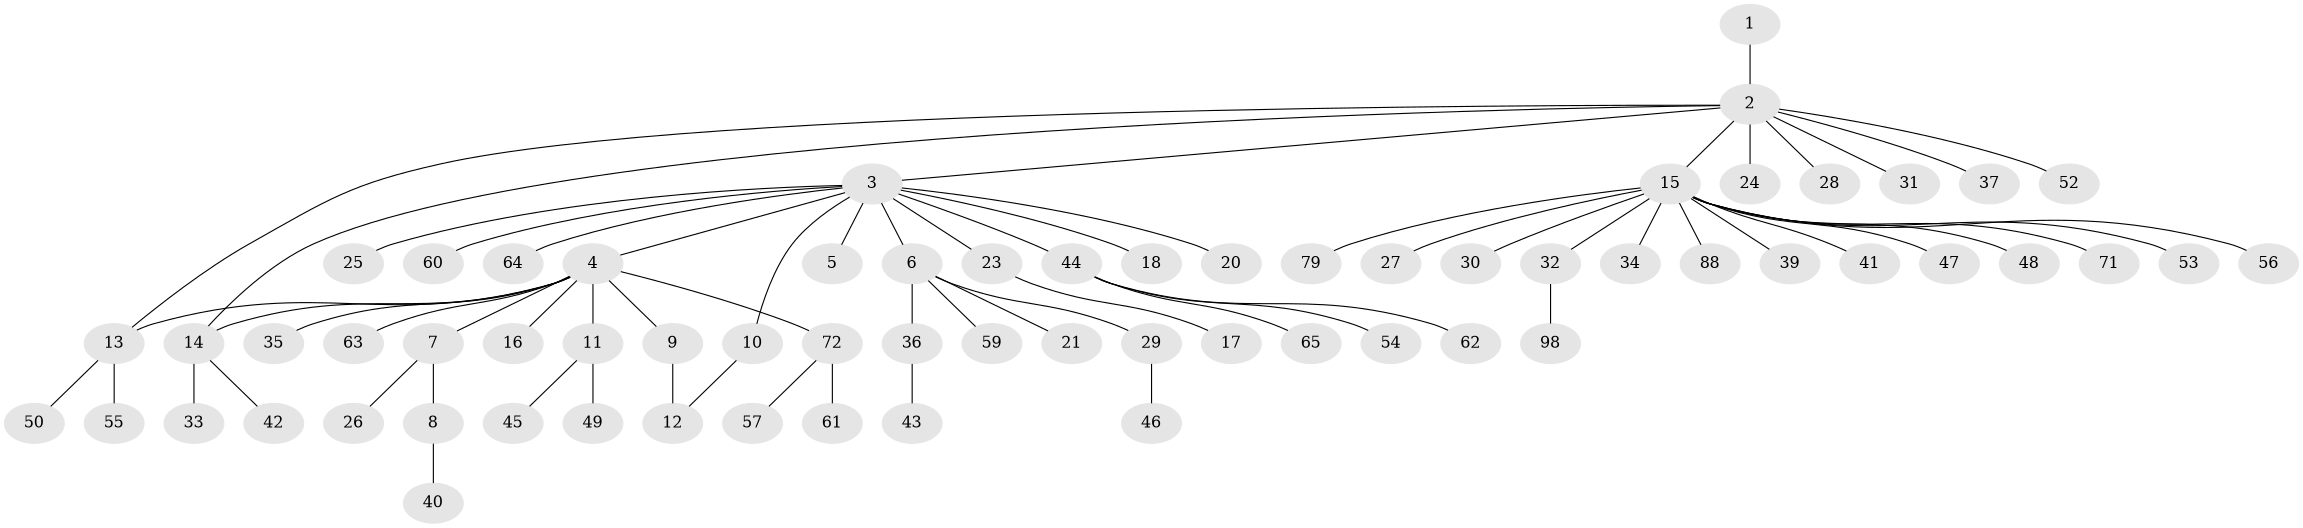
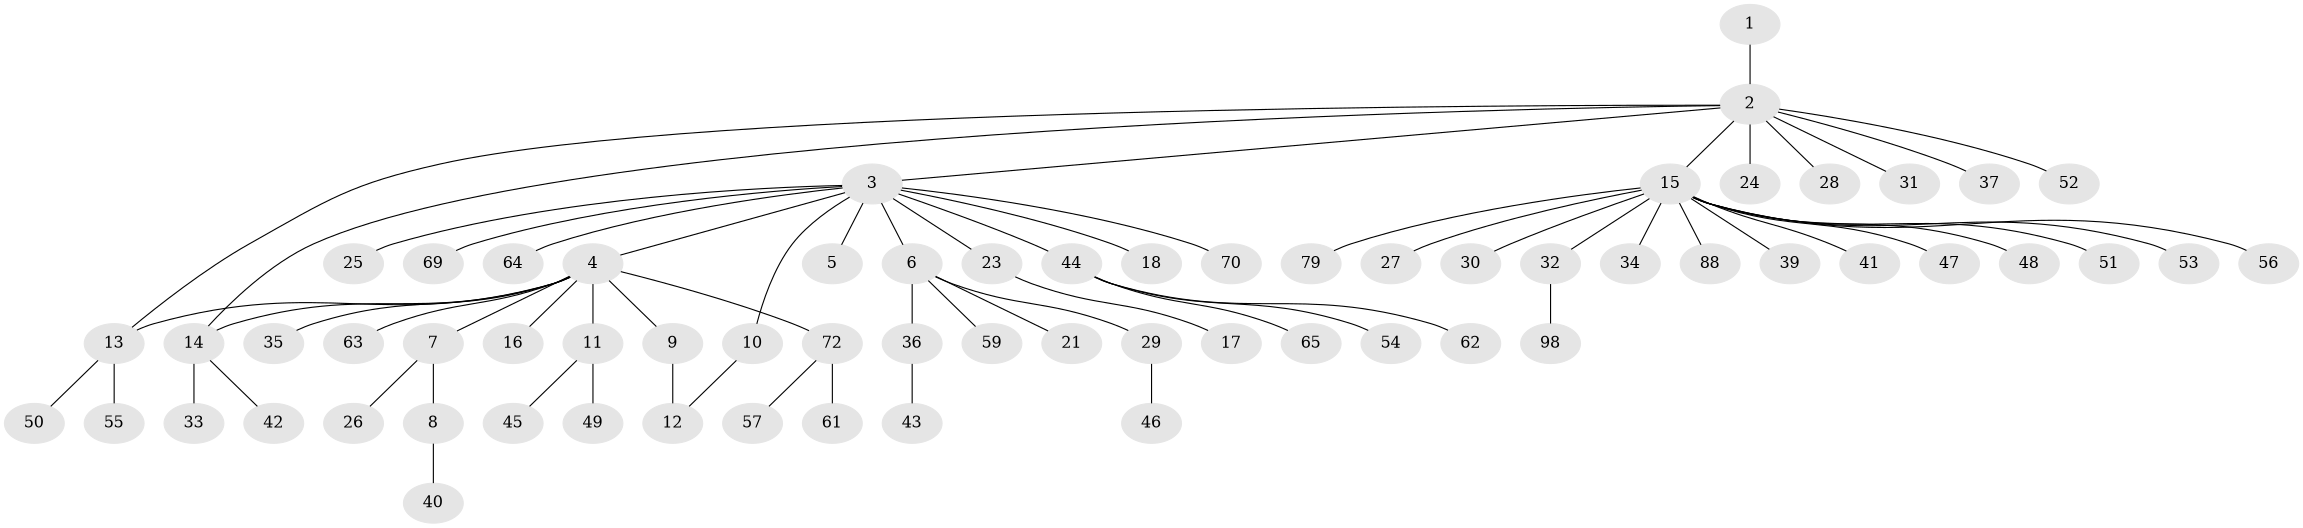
(433, 264) -> (433, 264)
(1231, 264) -> (1231, 264)
(2109, 264) -> (2109, 264)
